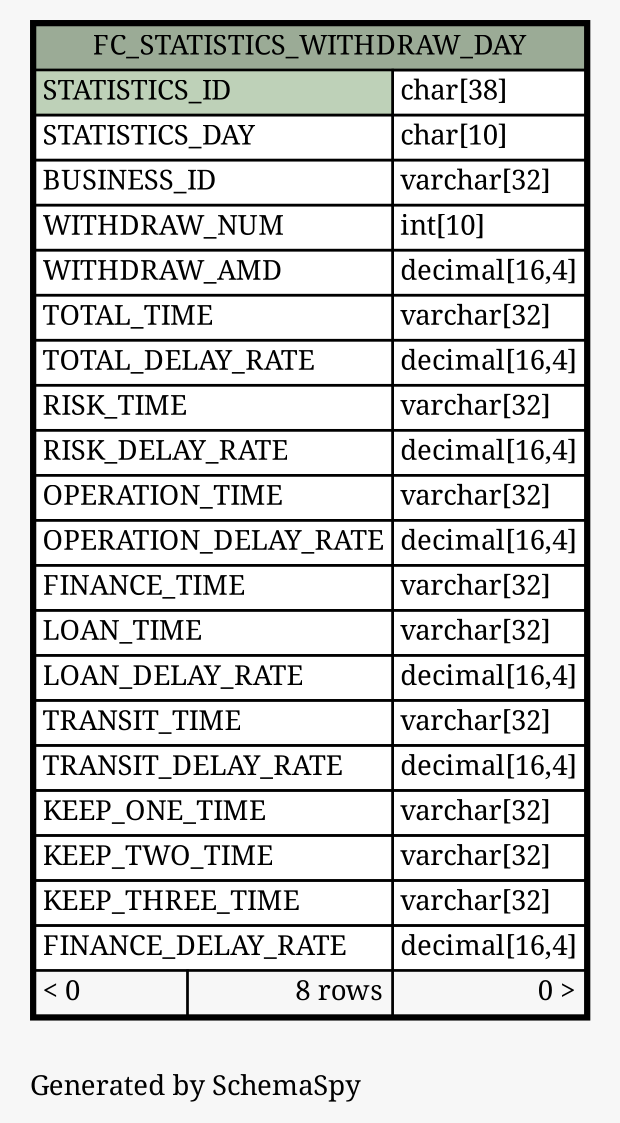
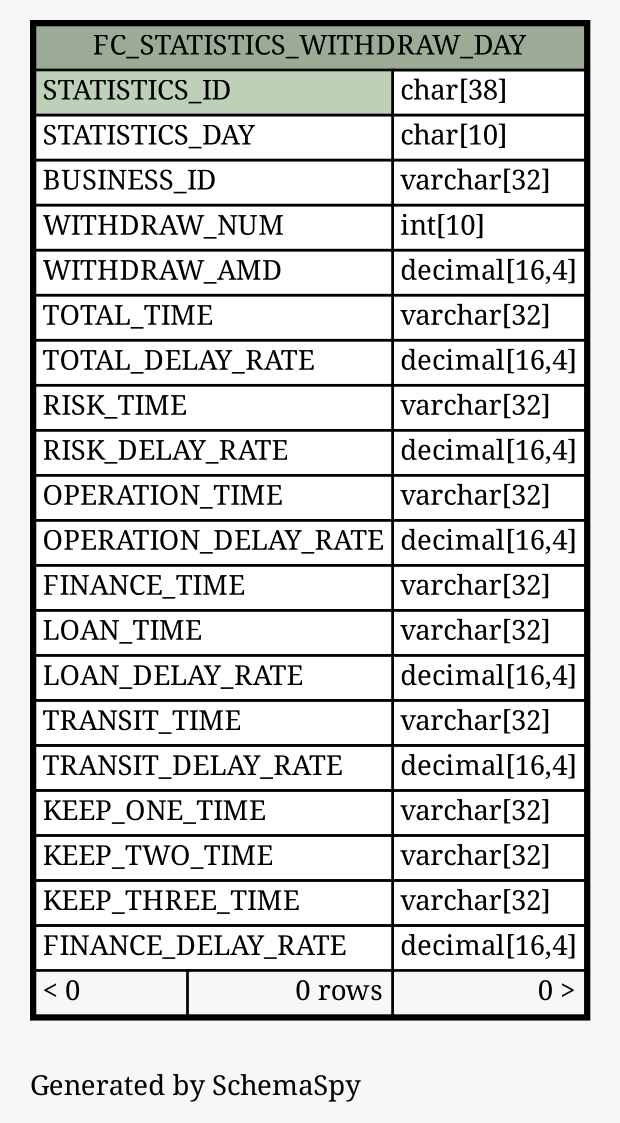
(340, 992) -> (340, 992)
